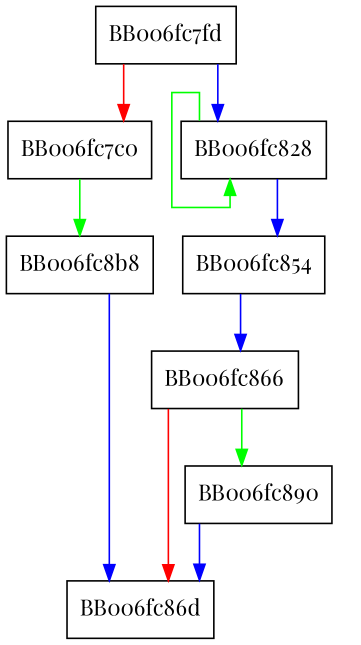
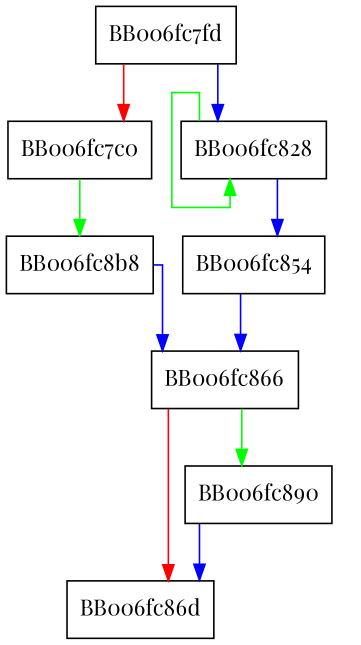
(109, 429) -> (163, 295)
